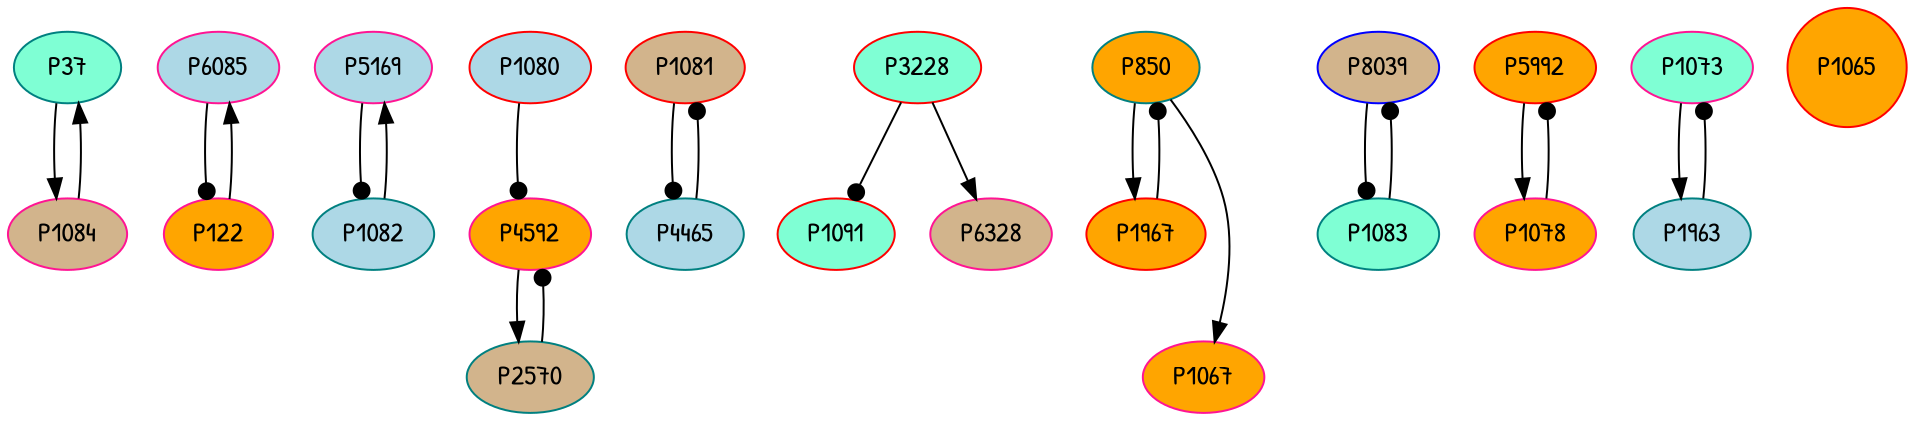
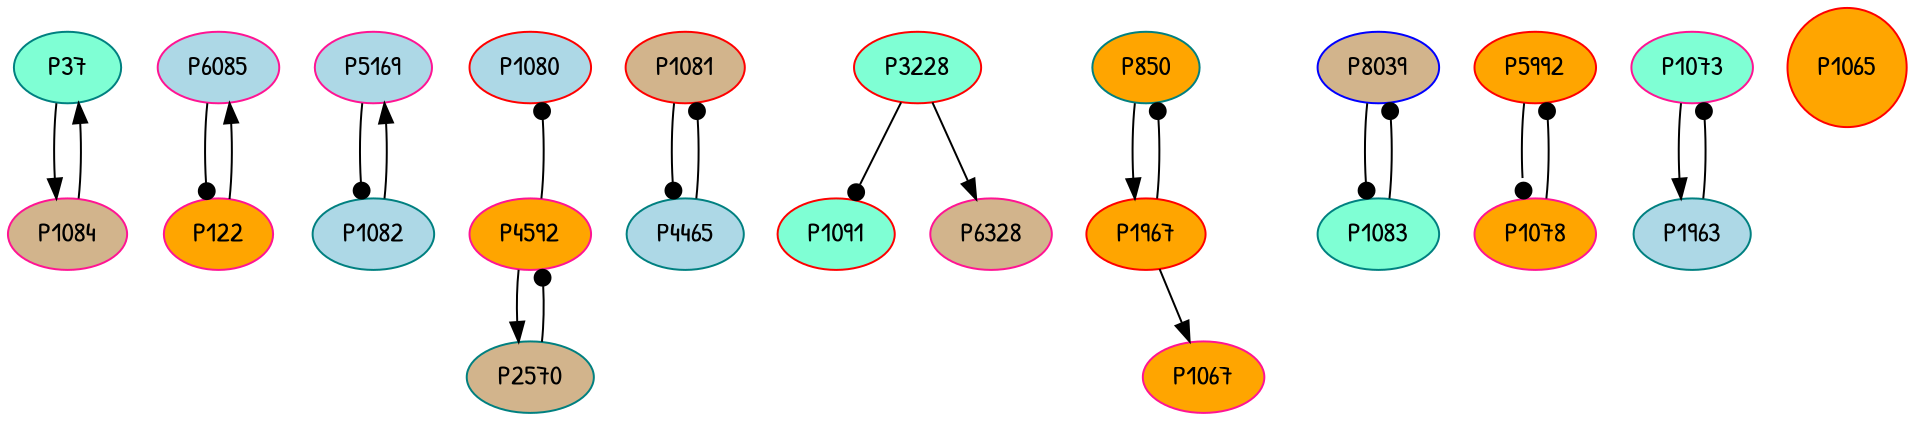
(1522, 141) -> (1522, 141)
(517, 143) -> (544, 159)
(1225, 205) -> (1171, 296)
